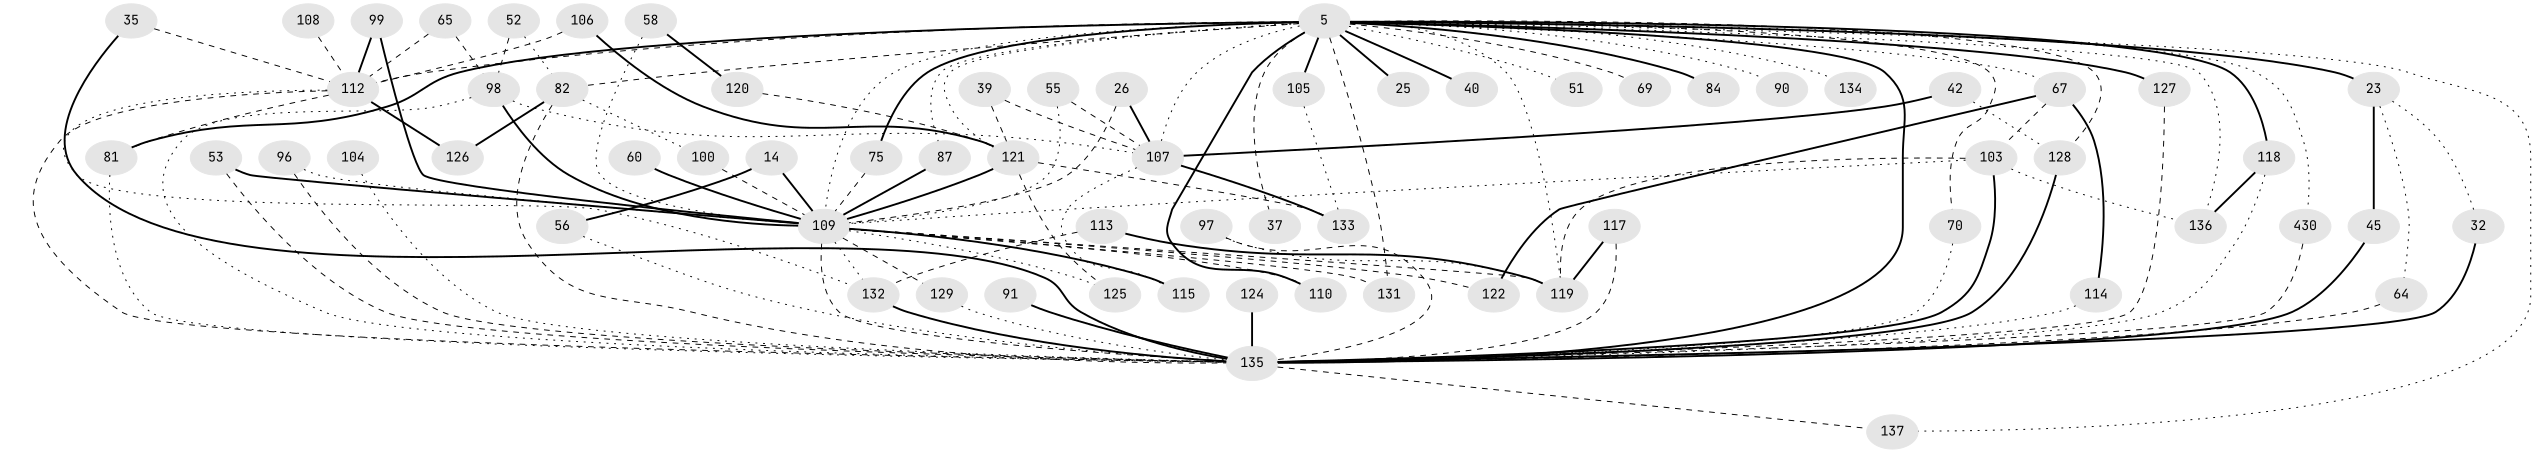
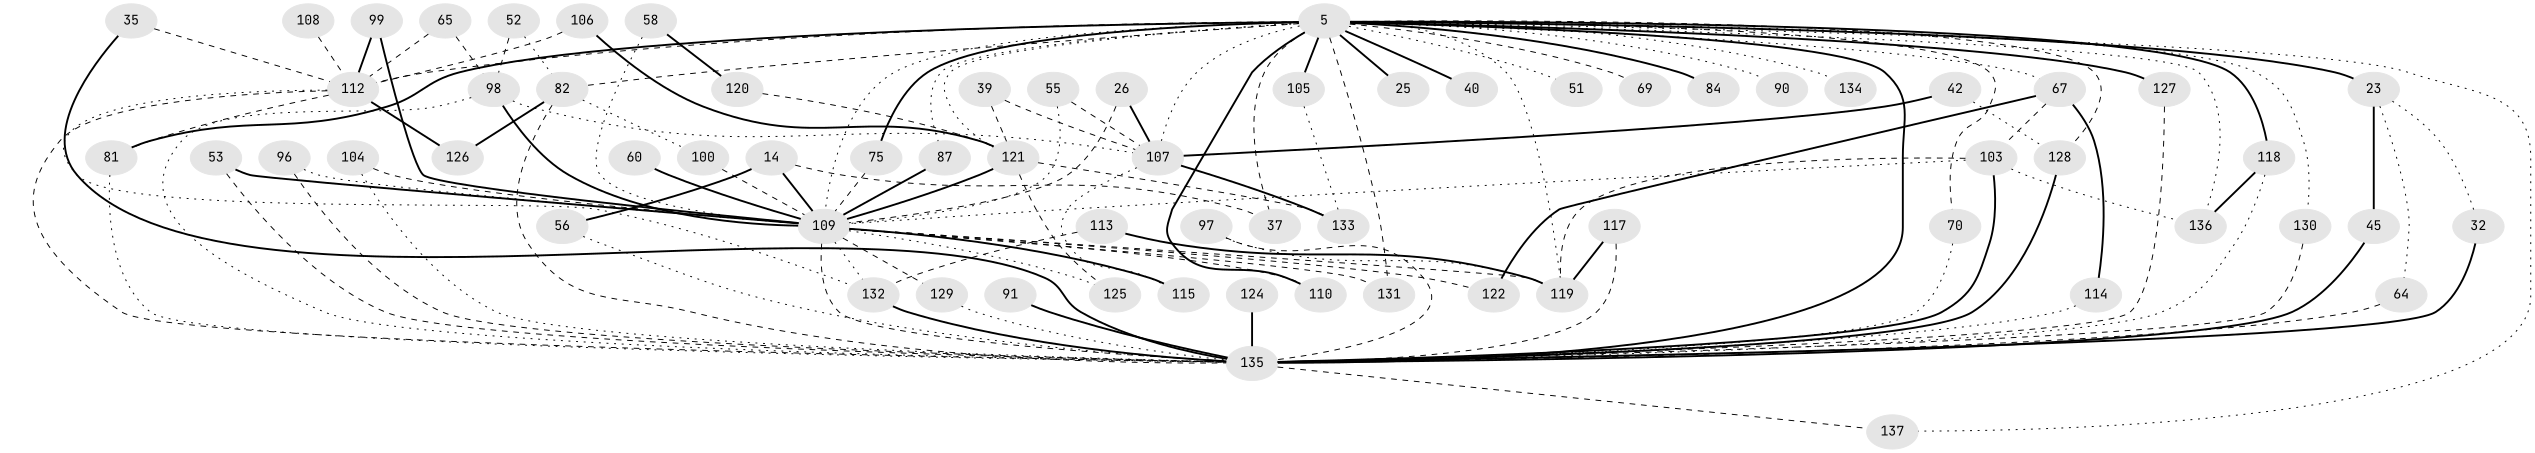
none -> (1015, 186)
none -> (585, 203)
(2305, 226) -> (2305, 226)
